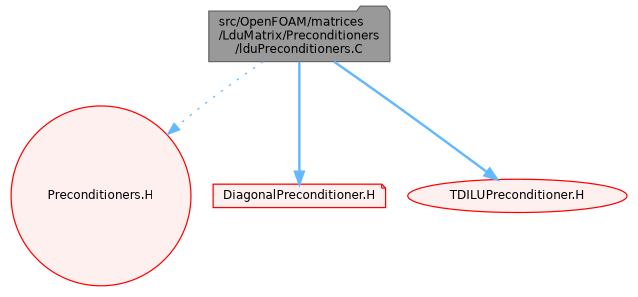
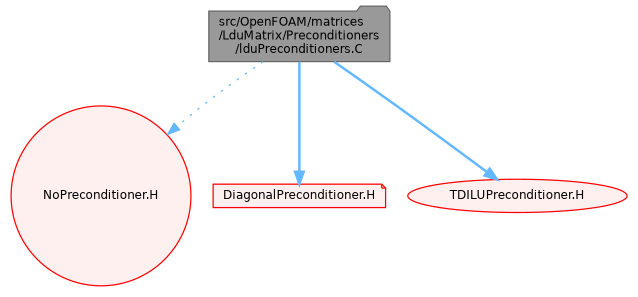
(101, 196) -> (101, 196)
